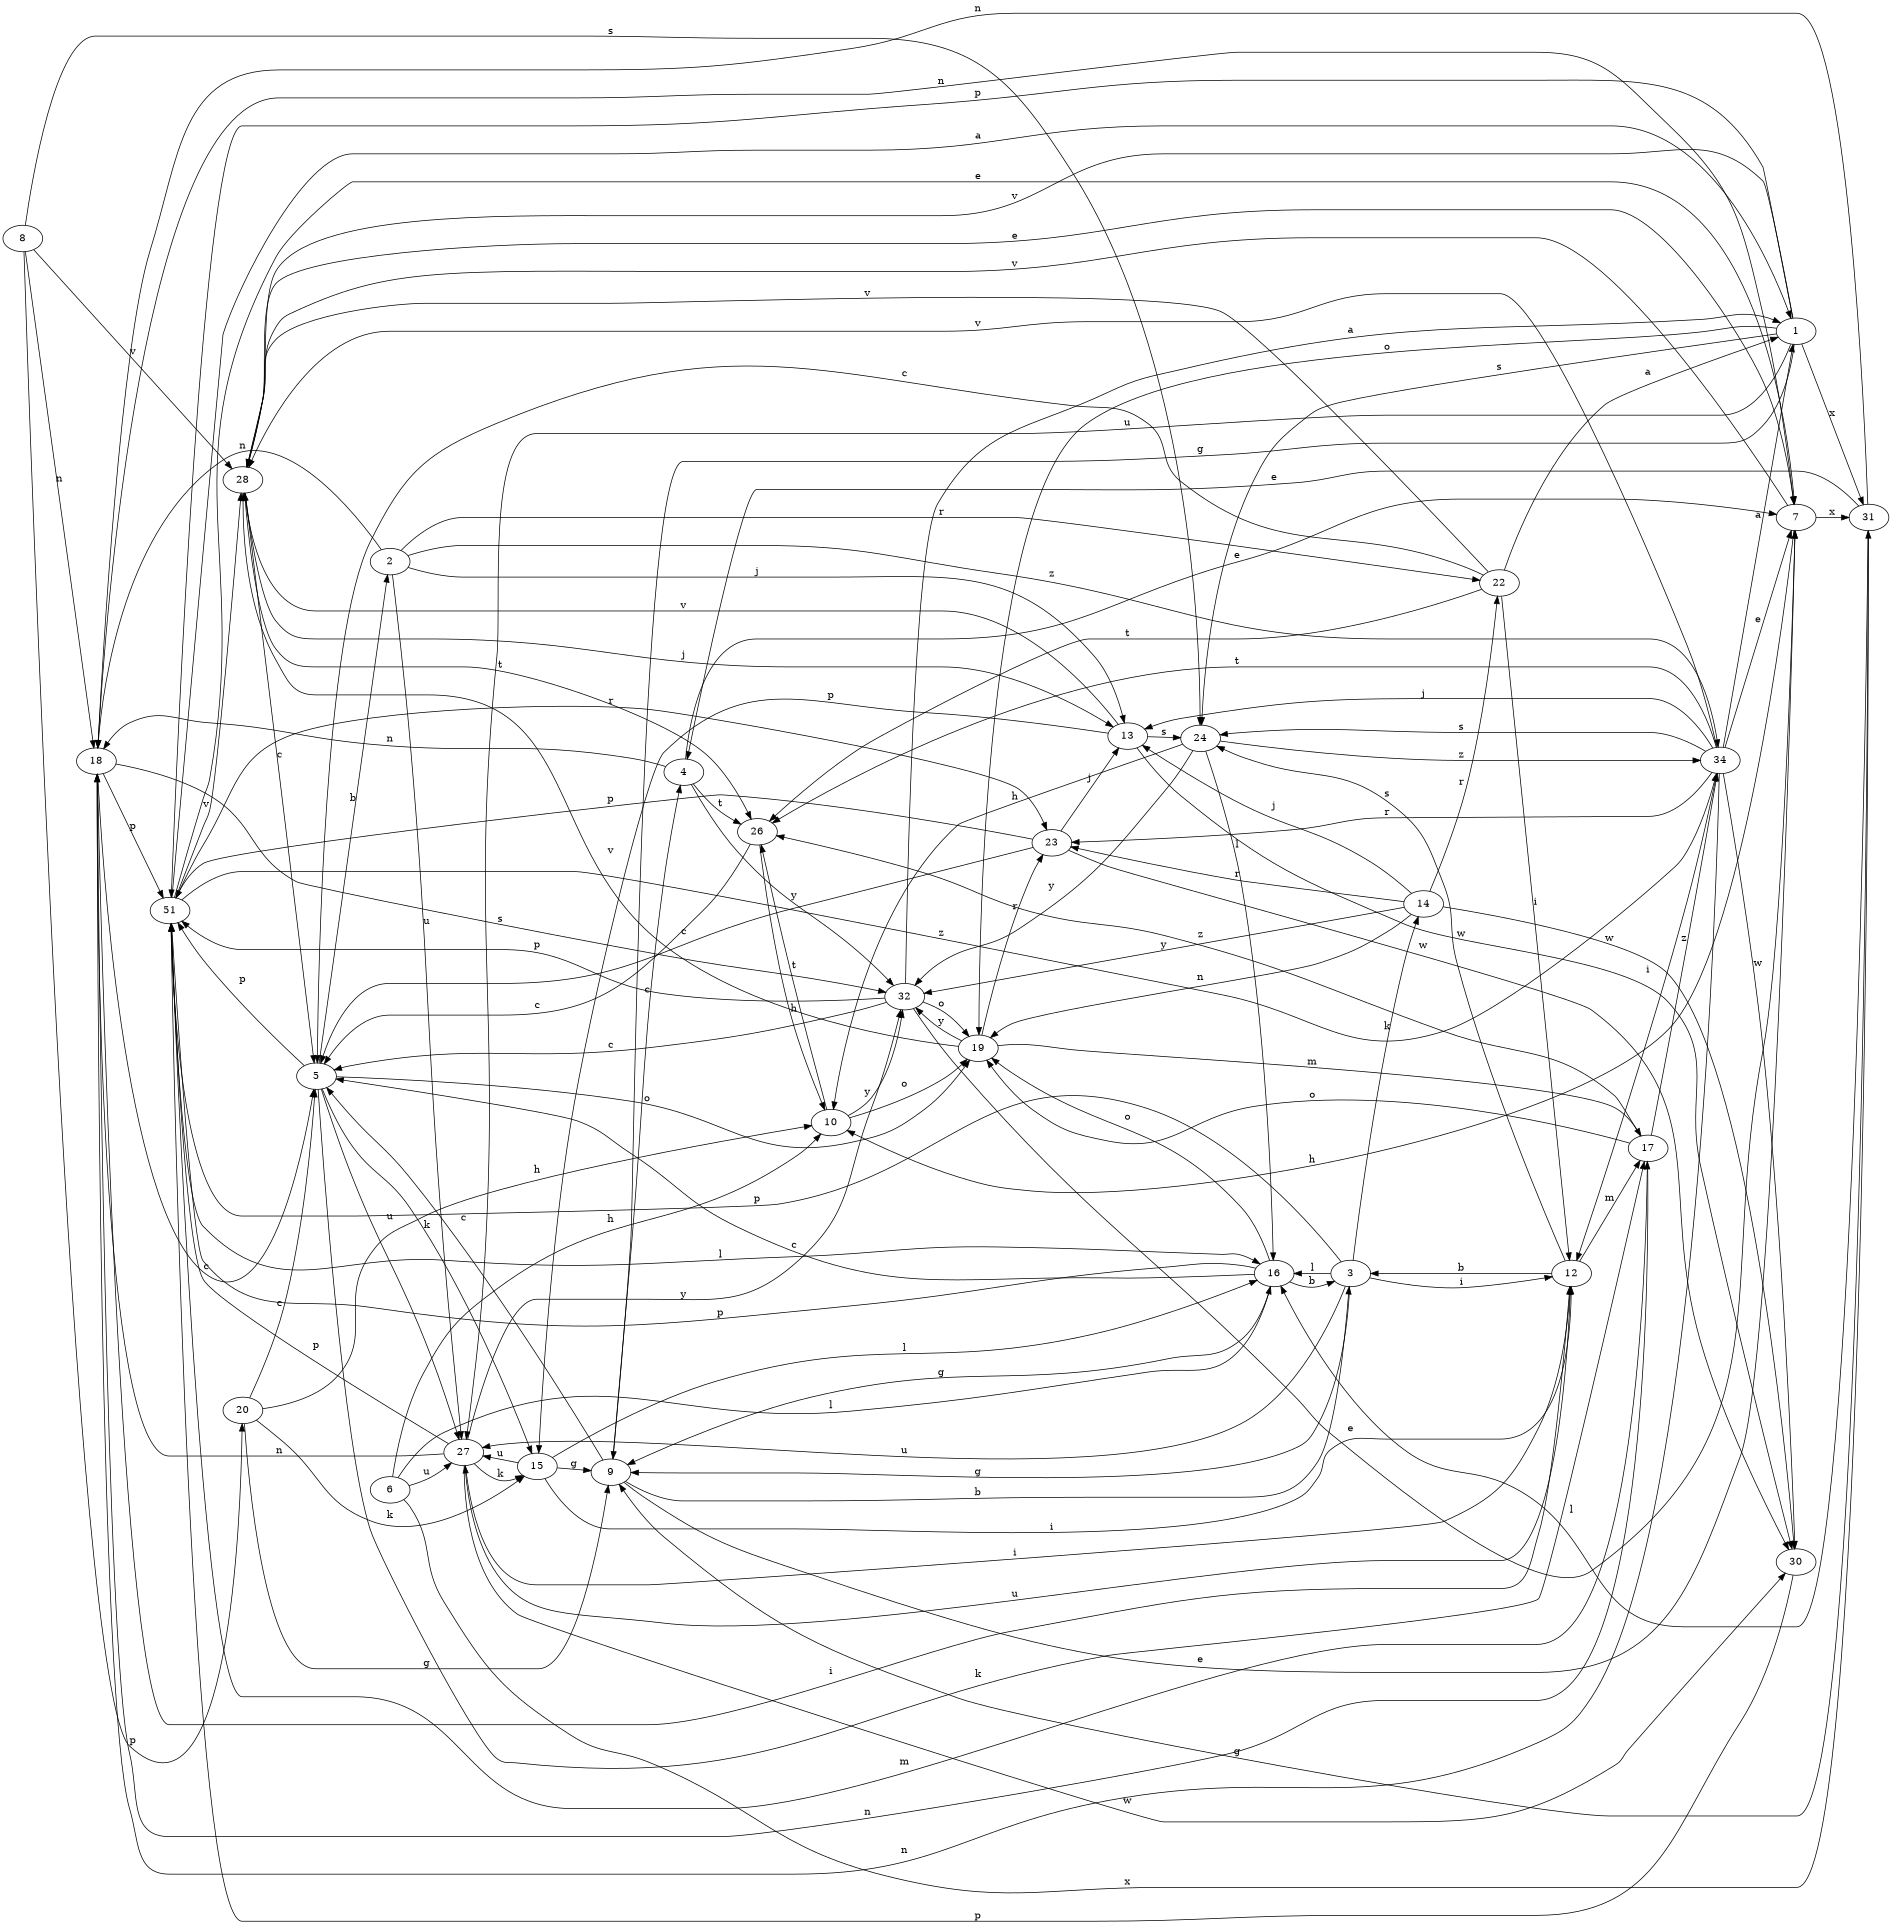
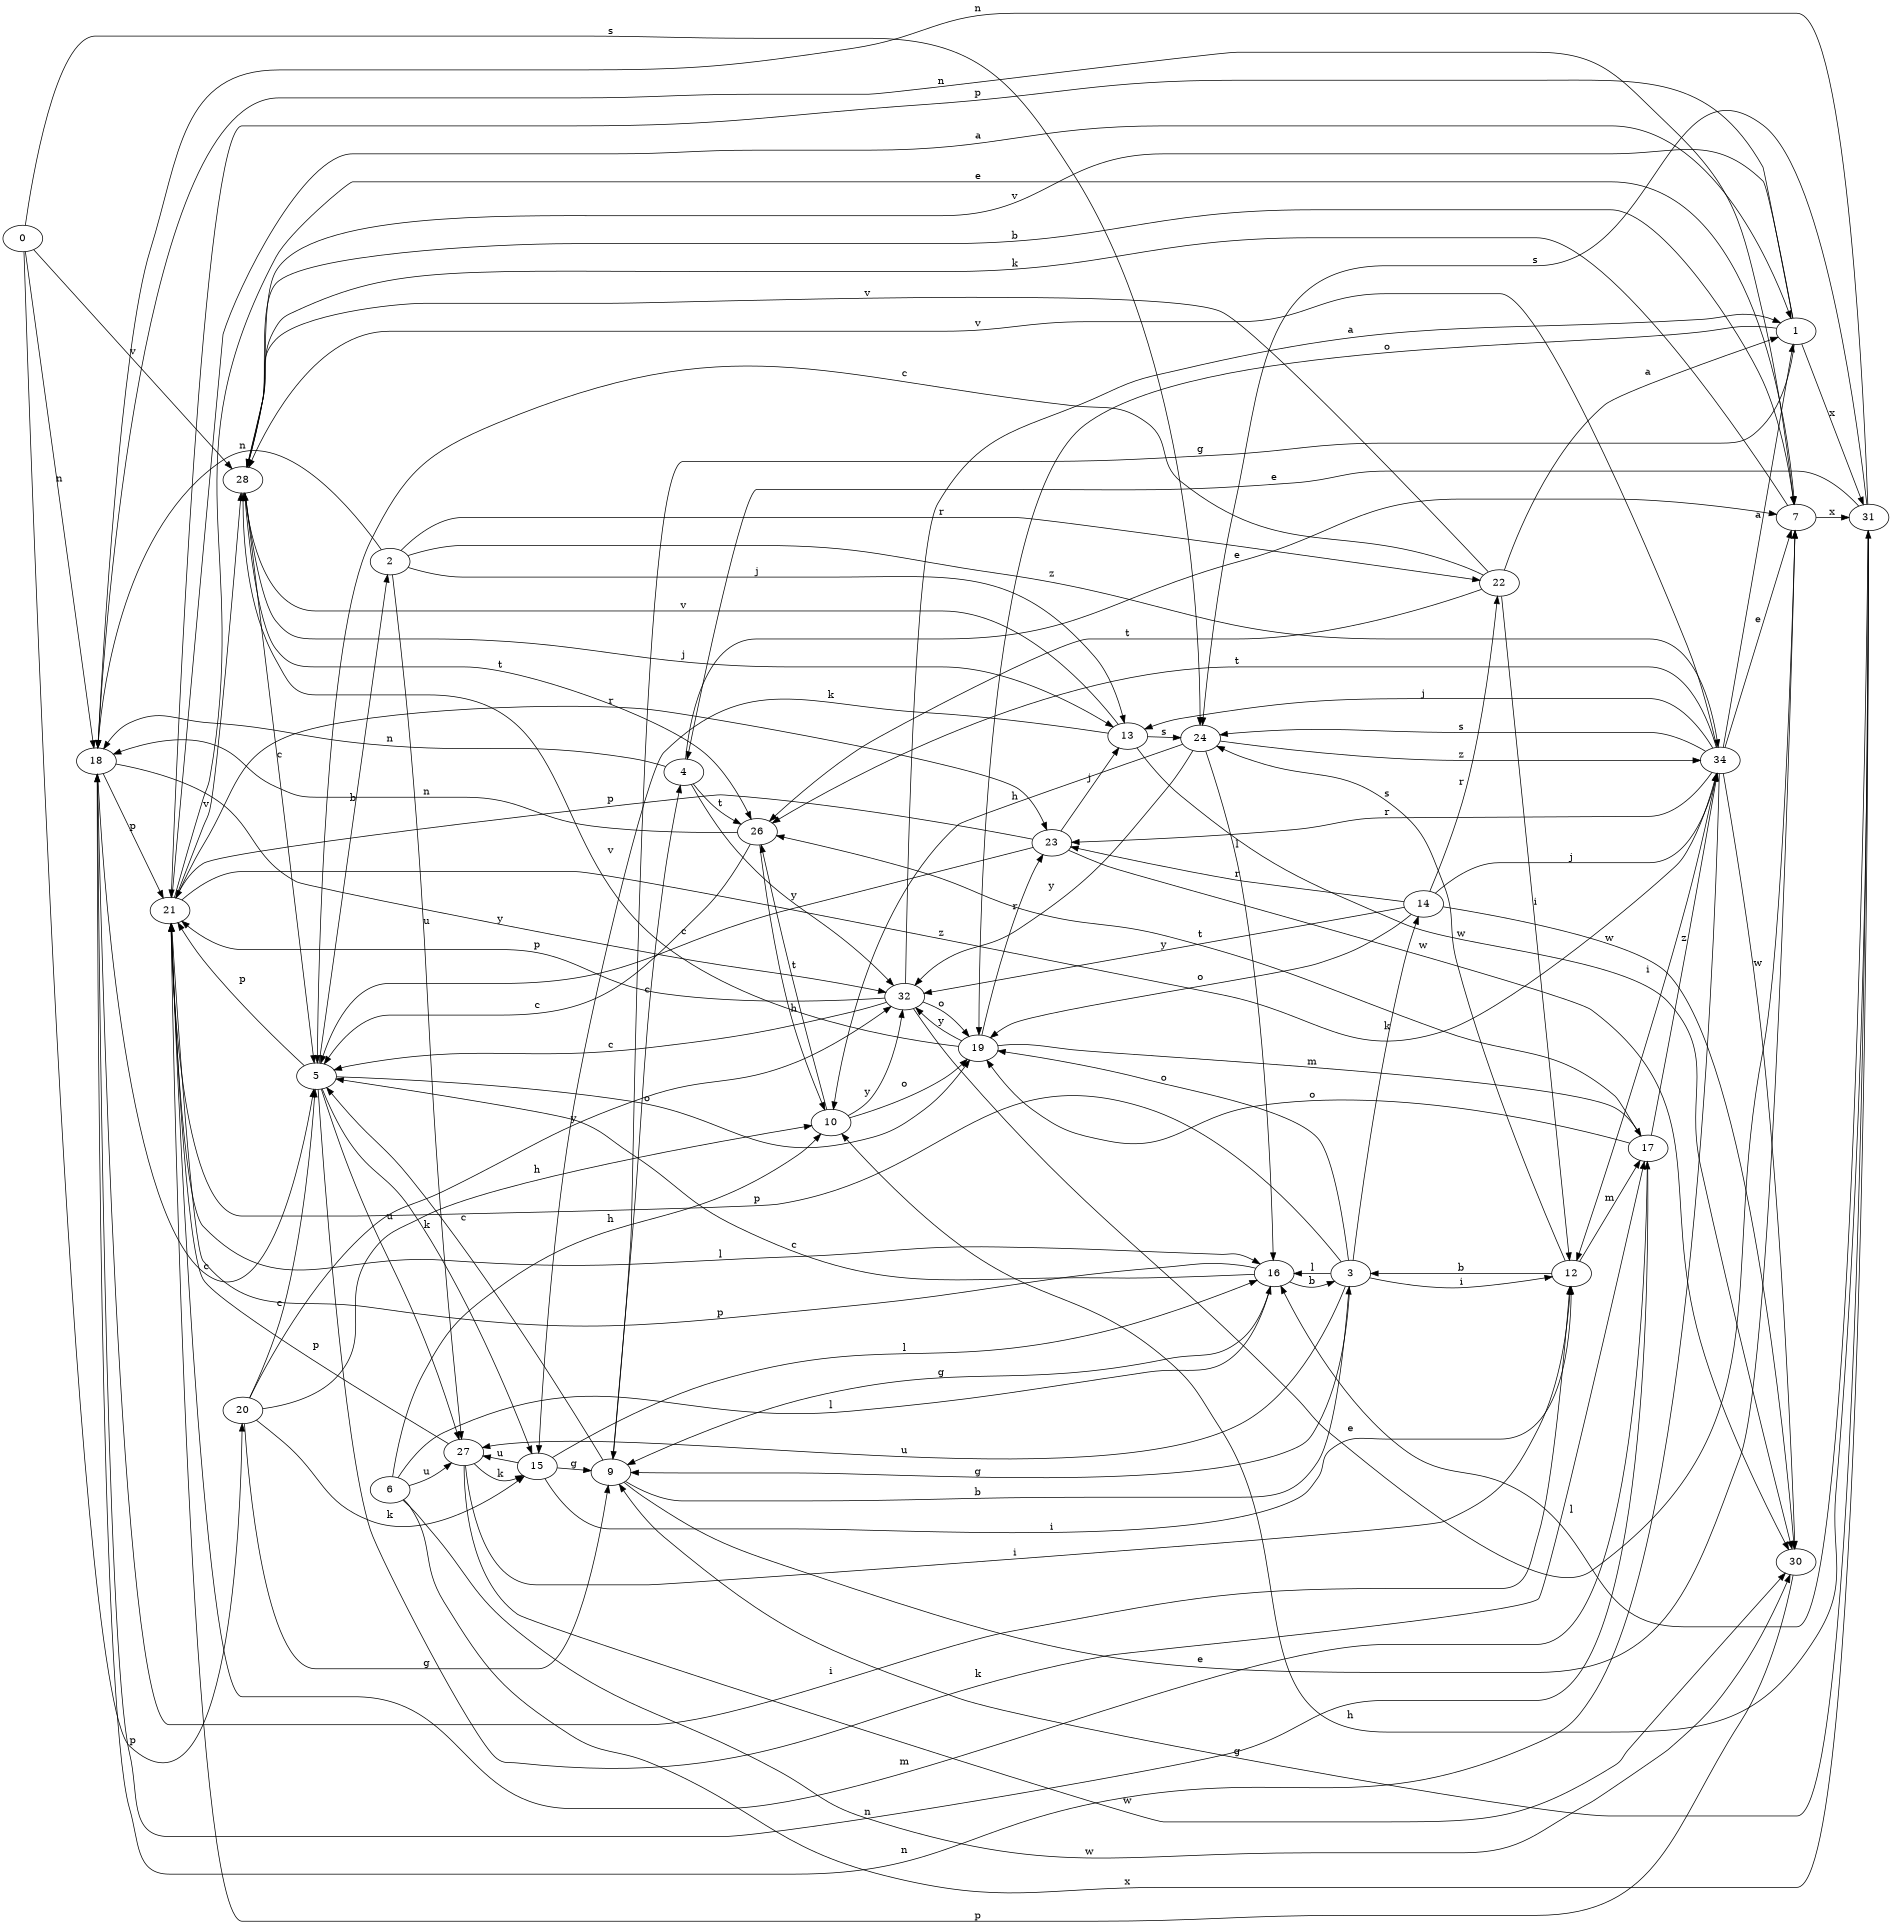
(1015, 236) -> (1015, 236)
(23, 239) -> (23, 239)
(1015, 264) -> (1015, 264)
(1378, 395) -> (1543, 264)
(675, 434) -> none
(831, 695) -> (831, 695)
(1281, 821) -> (1594, 863)
(170, 911) -> (170, 911)
(501, 919) -> (501, 919)
(1201, 934) -> (1201, 934)
(1201, 977) -> (1201, 977)
(1521, 1109) -> (1790, 1672)
(1144, 1137) -> (1227, 1099)
(726, 1298) -> (528, 1148)
(124, 1334) -> (422, 797)
(1085, 1591) -> none
none -> (1097, 1858)
